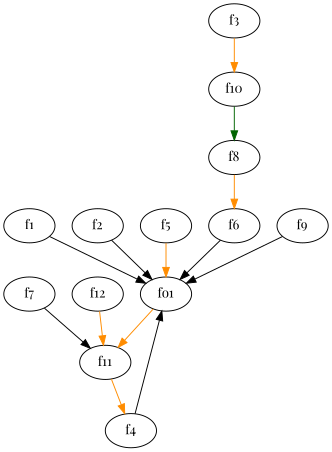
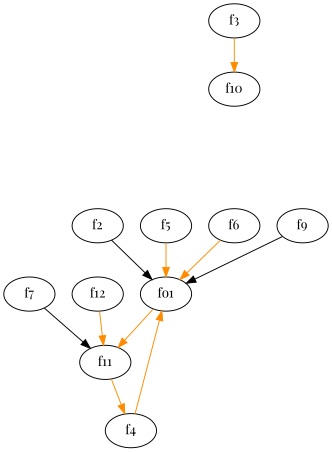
(234, 157) -> none
(29, 226) -> none
(204, 257) -> (204, 257)
(147, 367) -> (147, 367)
